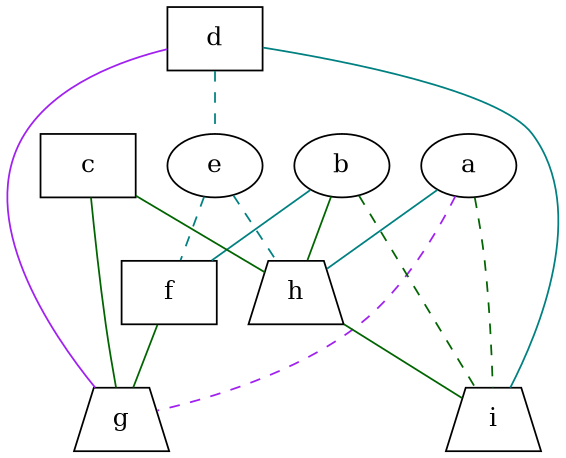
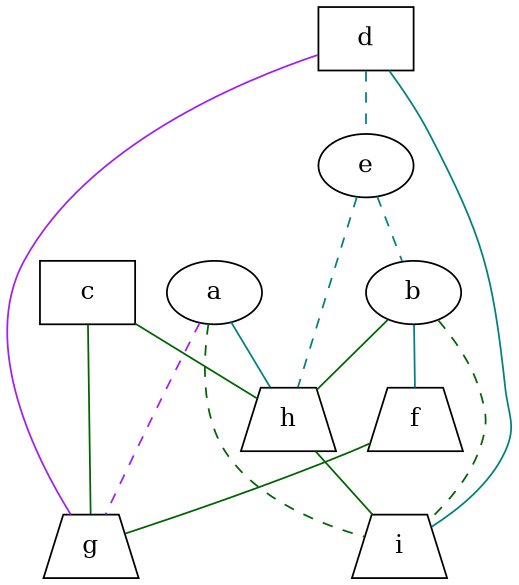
(196, 219) -> (390, 229)
(169, 293) -> (415, 419)
